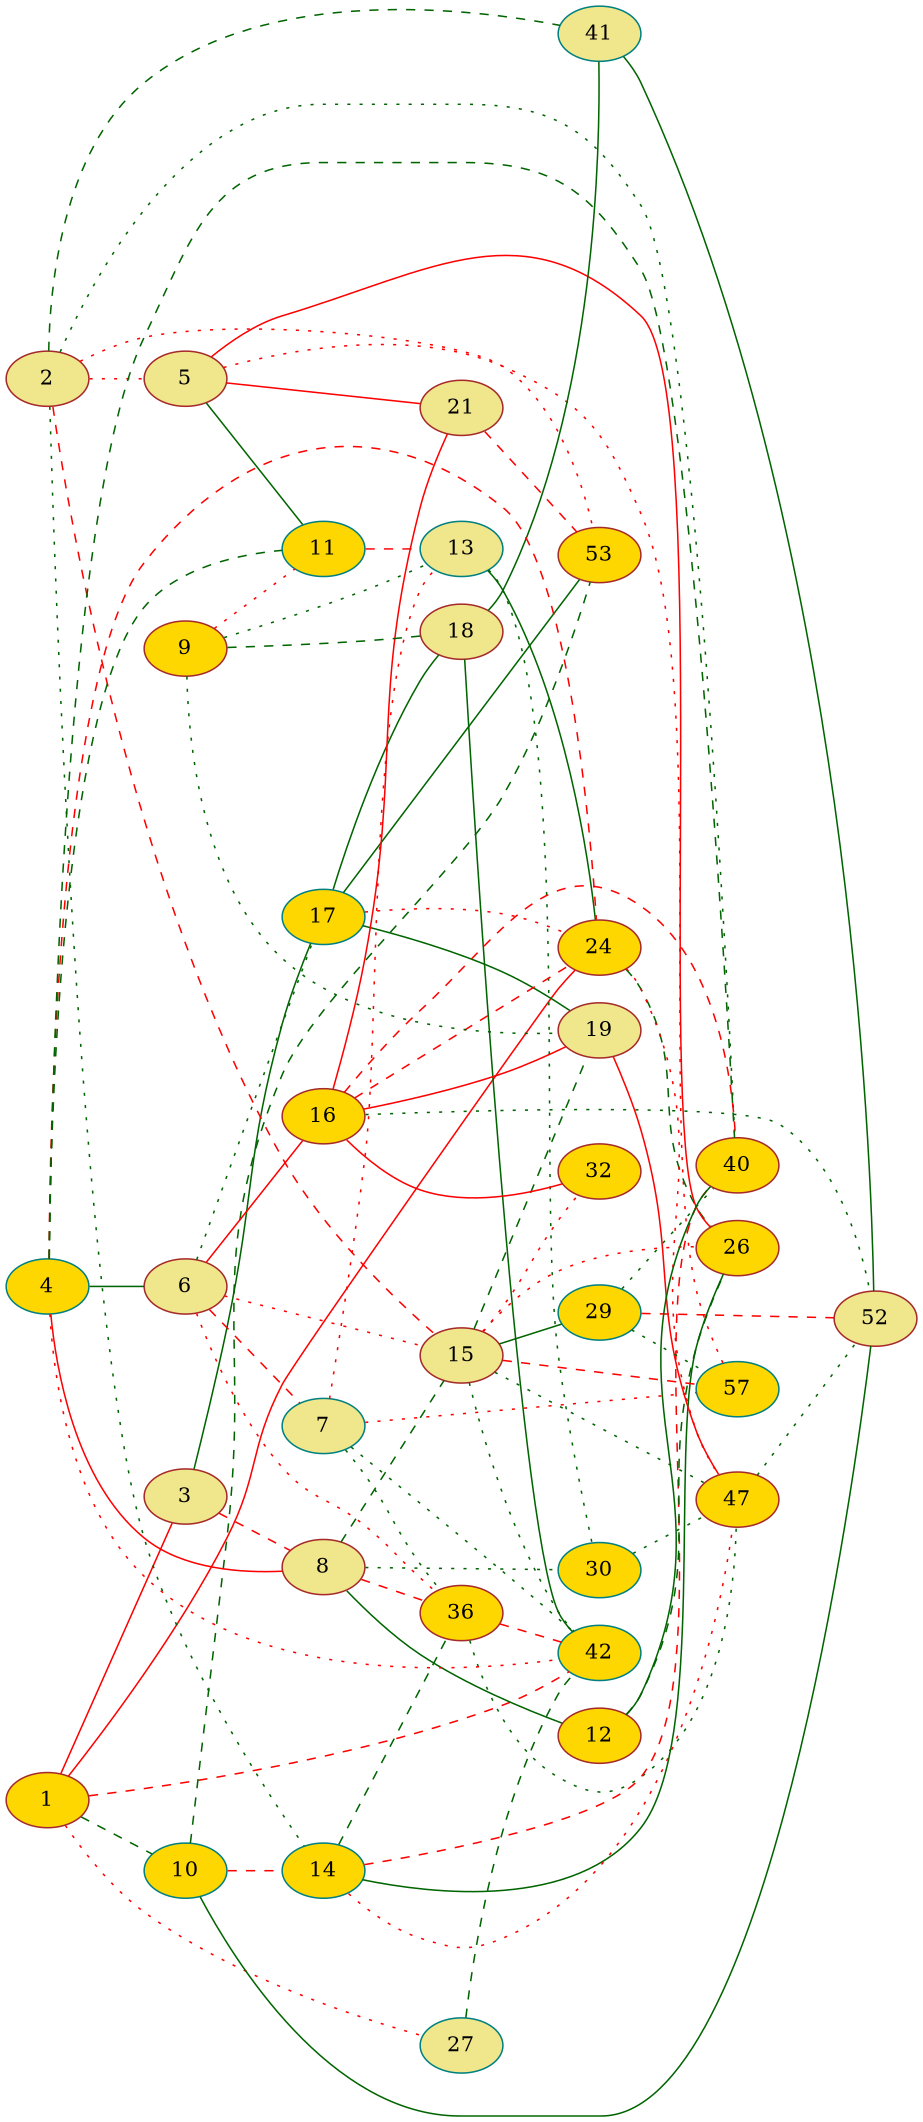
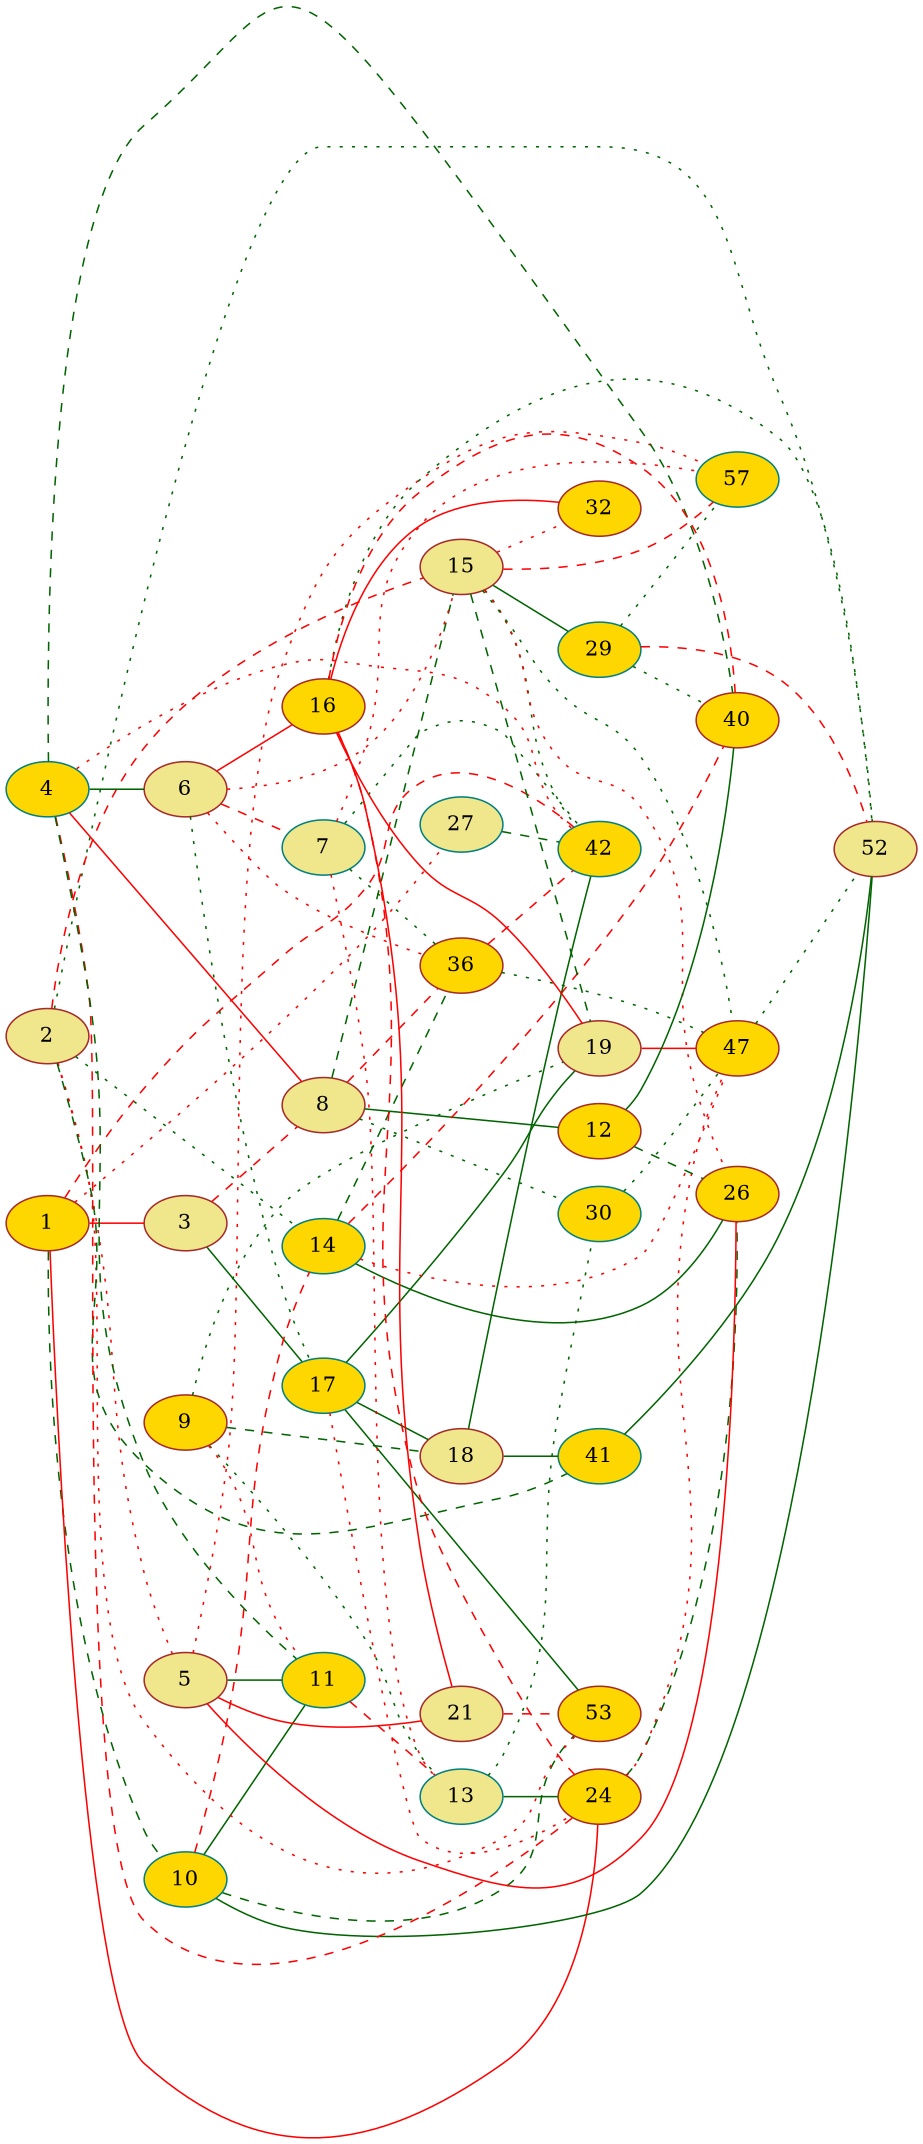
(600, 34) -> (600, 1456)
(666, 303) -> (391, 147)
none -> (254, 1780)
